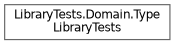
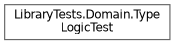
(87, 22) -> (87, 22)
